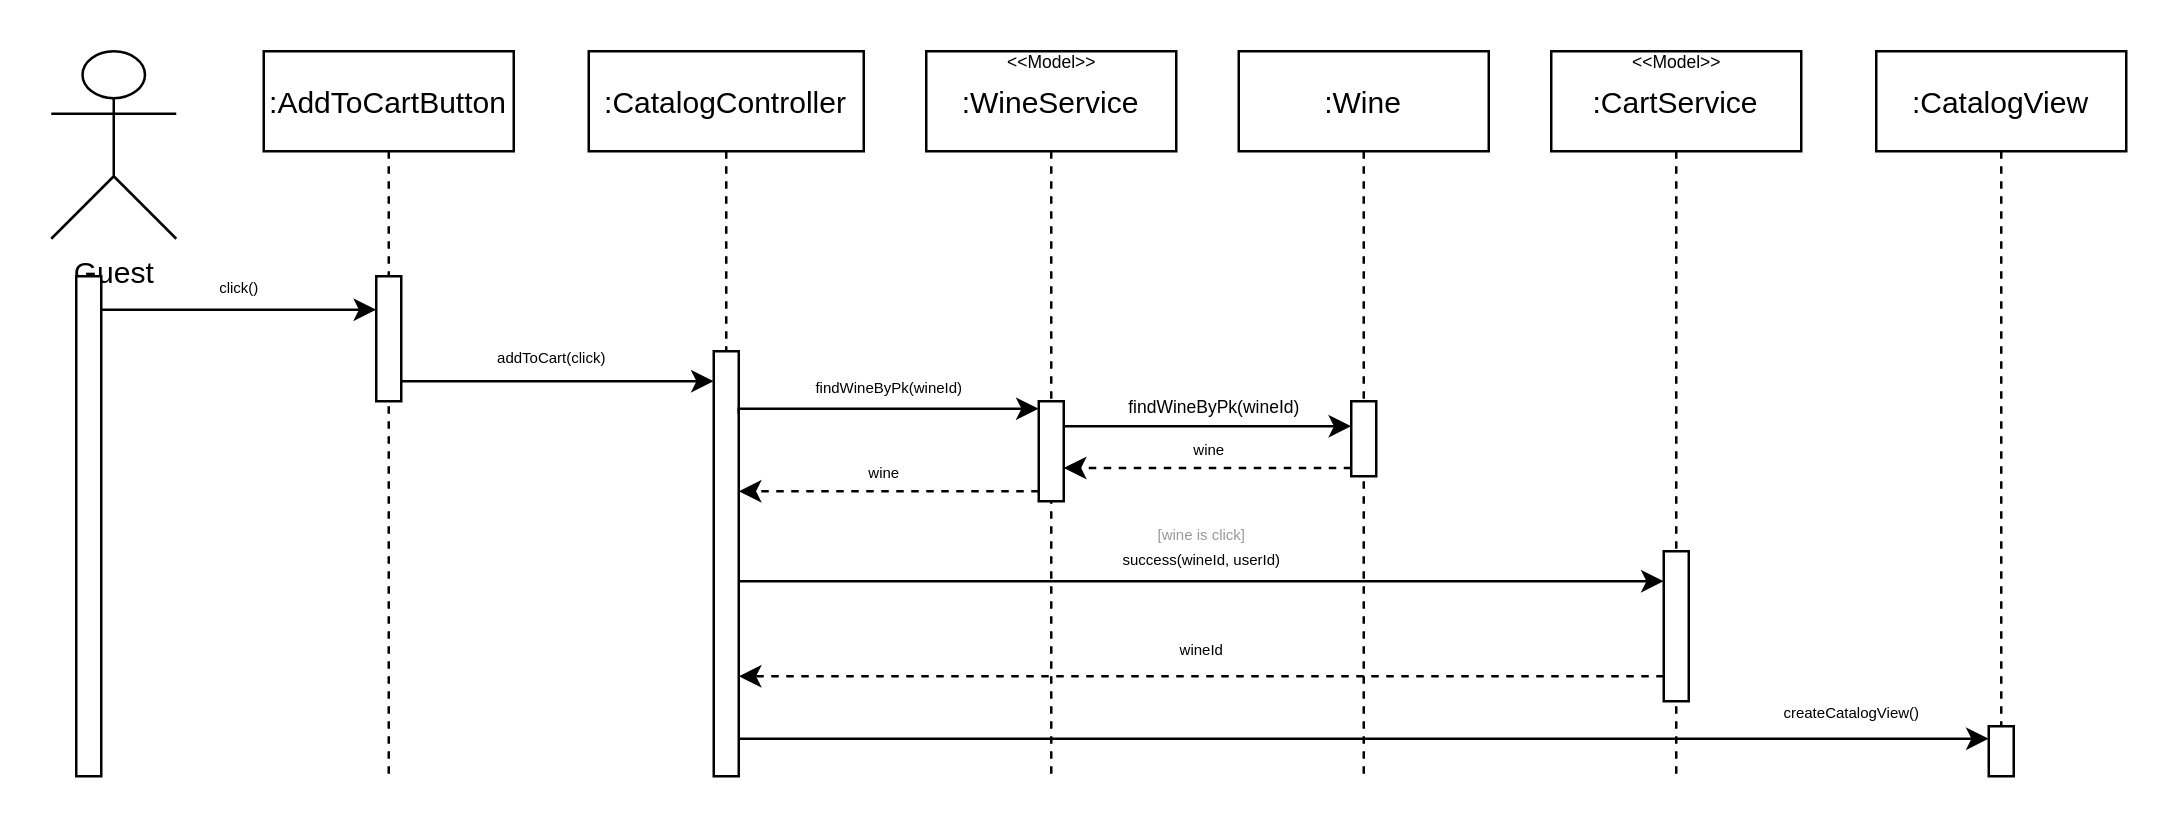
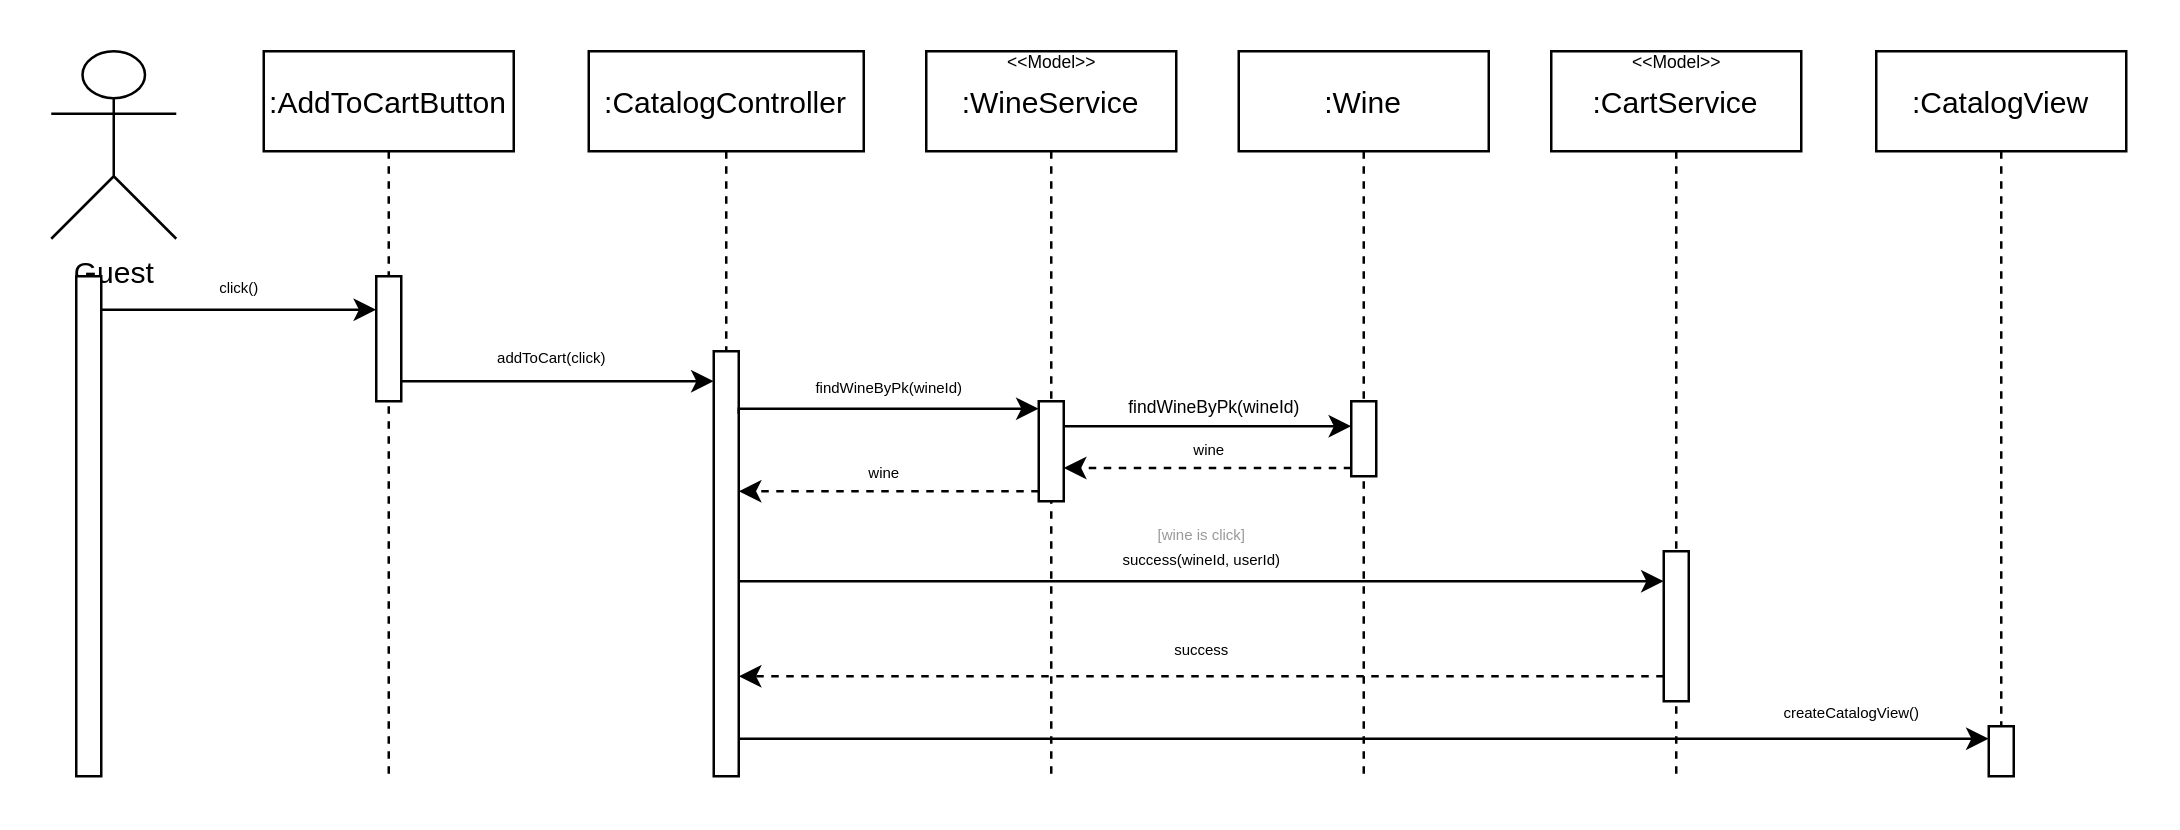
(1203, 651) -> (1203, 651)
